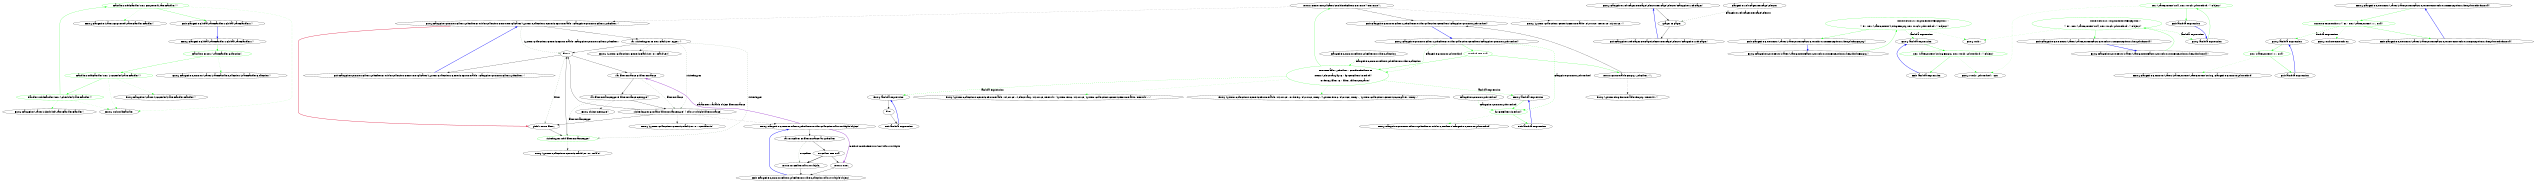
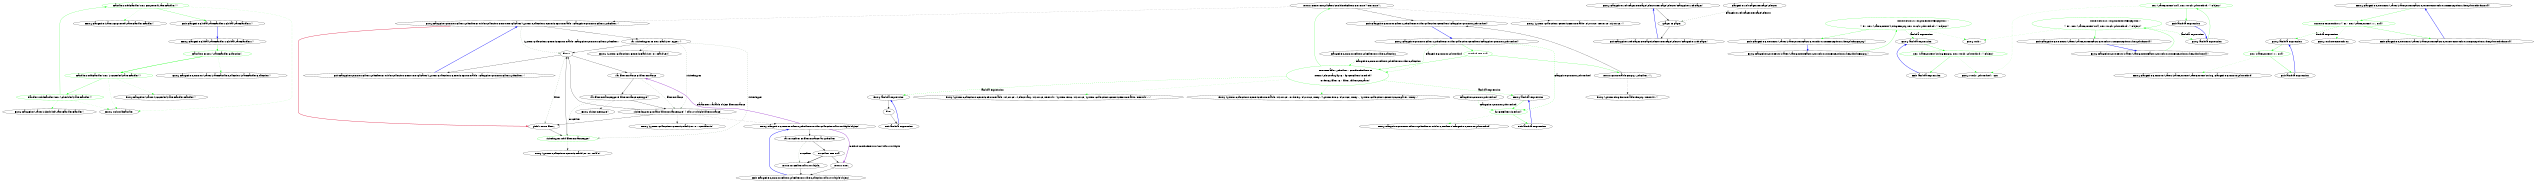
(162, 64) -> (162, 64)
(580, 119) -> (575, 119)
